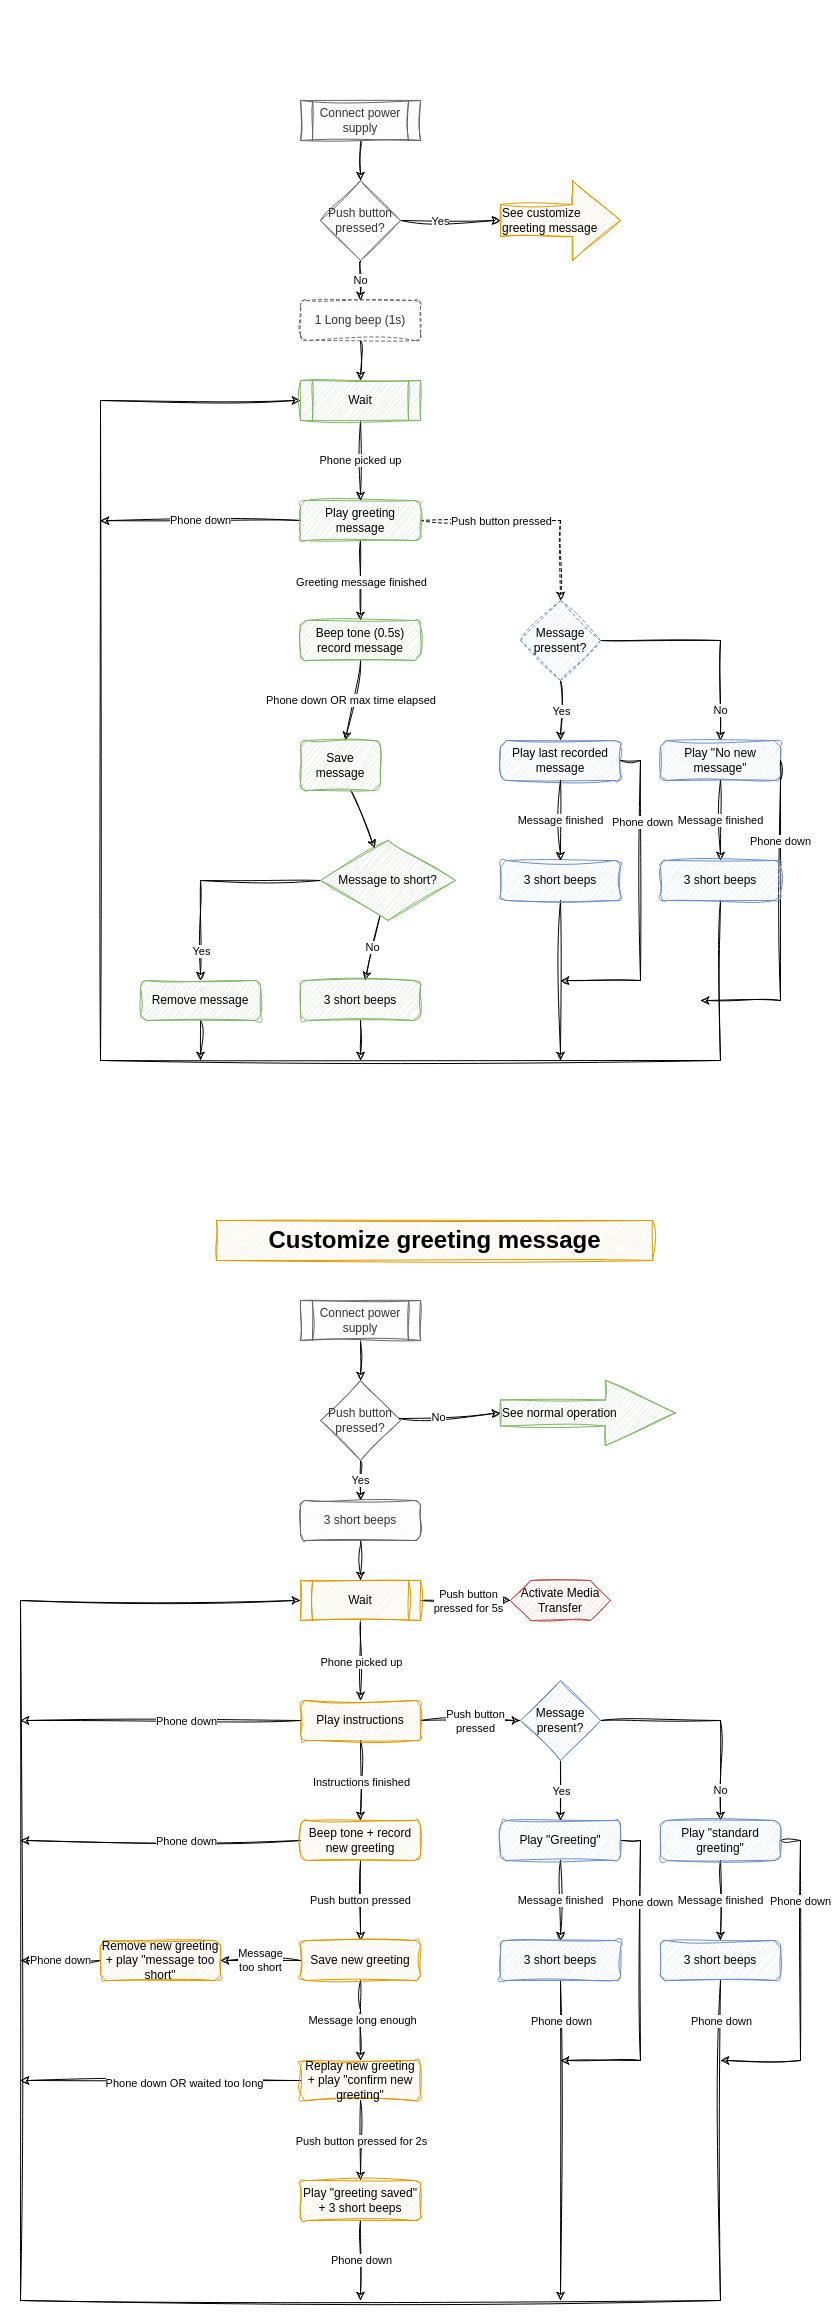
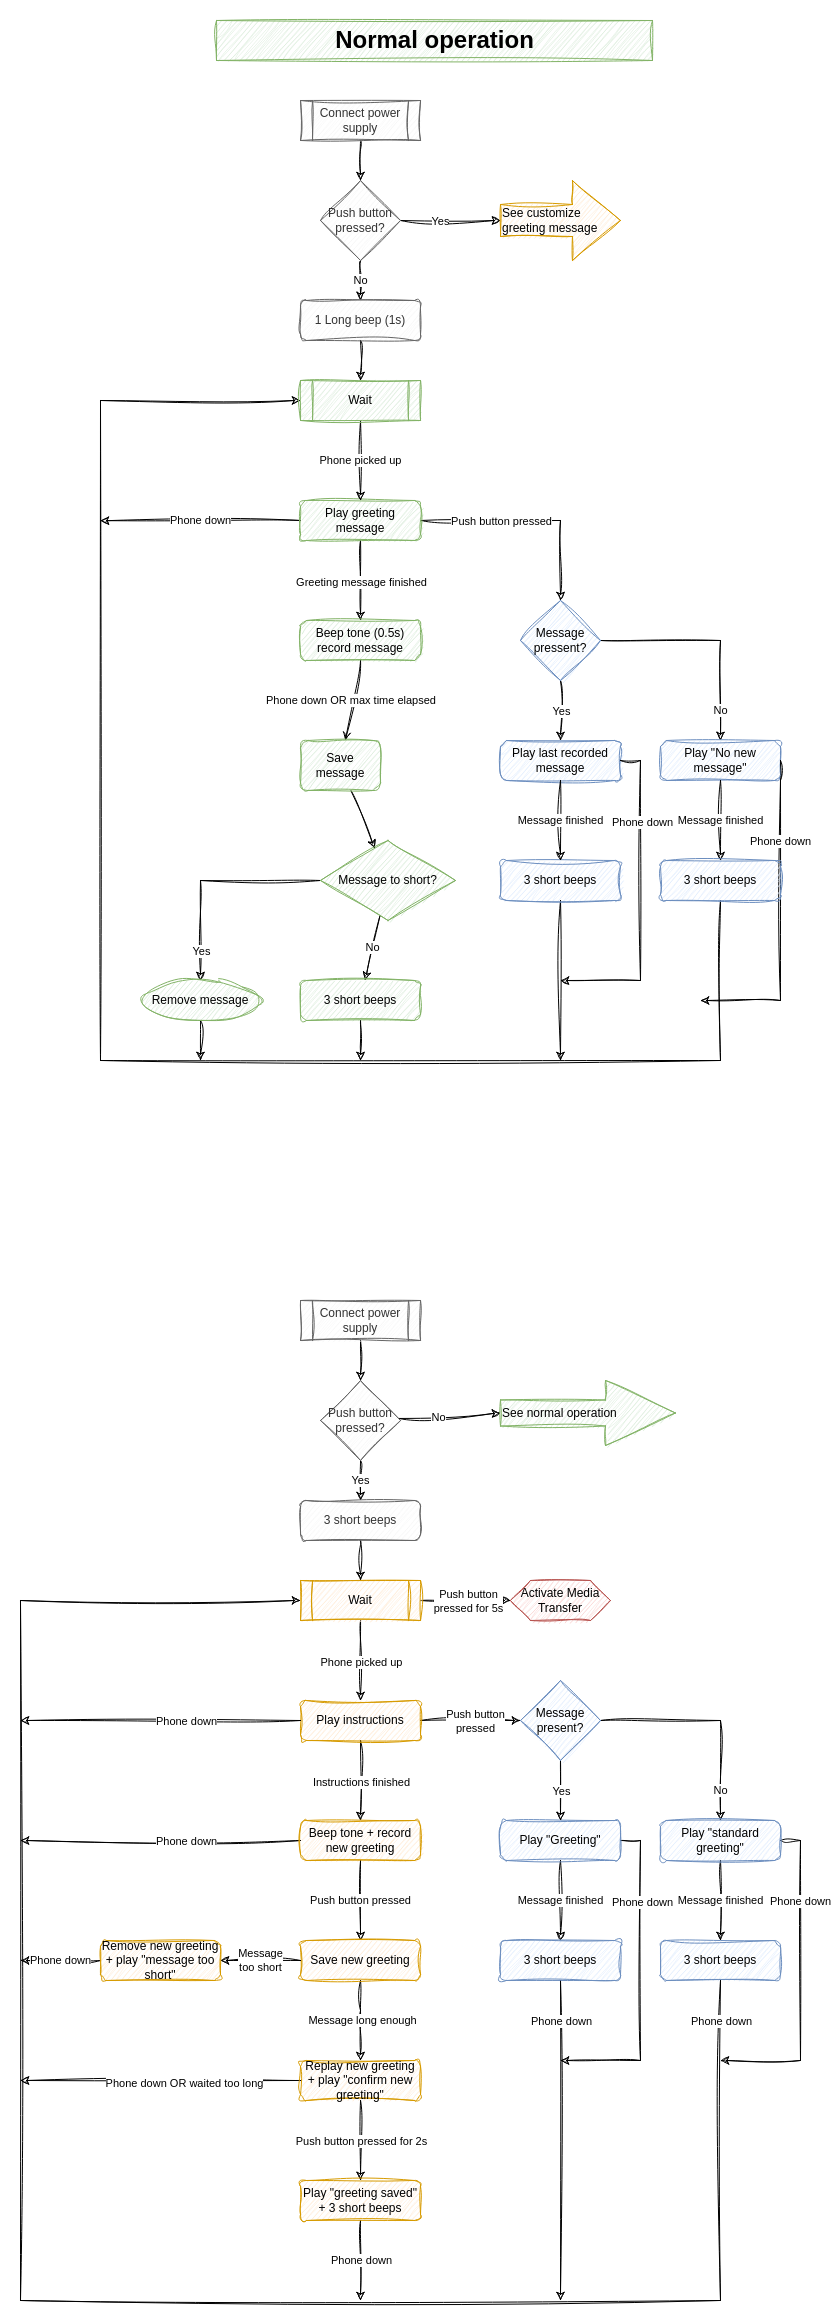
none -> (435, 41)
(361, 321) -> (361, 321)
(561, 554) -> (561, 554)
(561, 641) -> (561, 641)
(347, 732) -> (346, 734)
(201, 1001) -> (201, 1001)
(435, 1241) -> none
